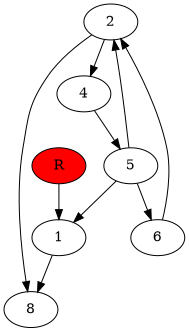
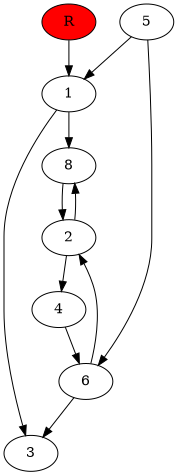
(123, 99) -> (62, 197)
(104, 126) -> (71, 341)
none -> (31, 453)
